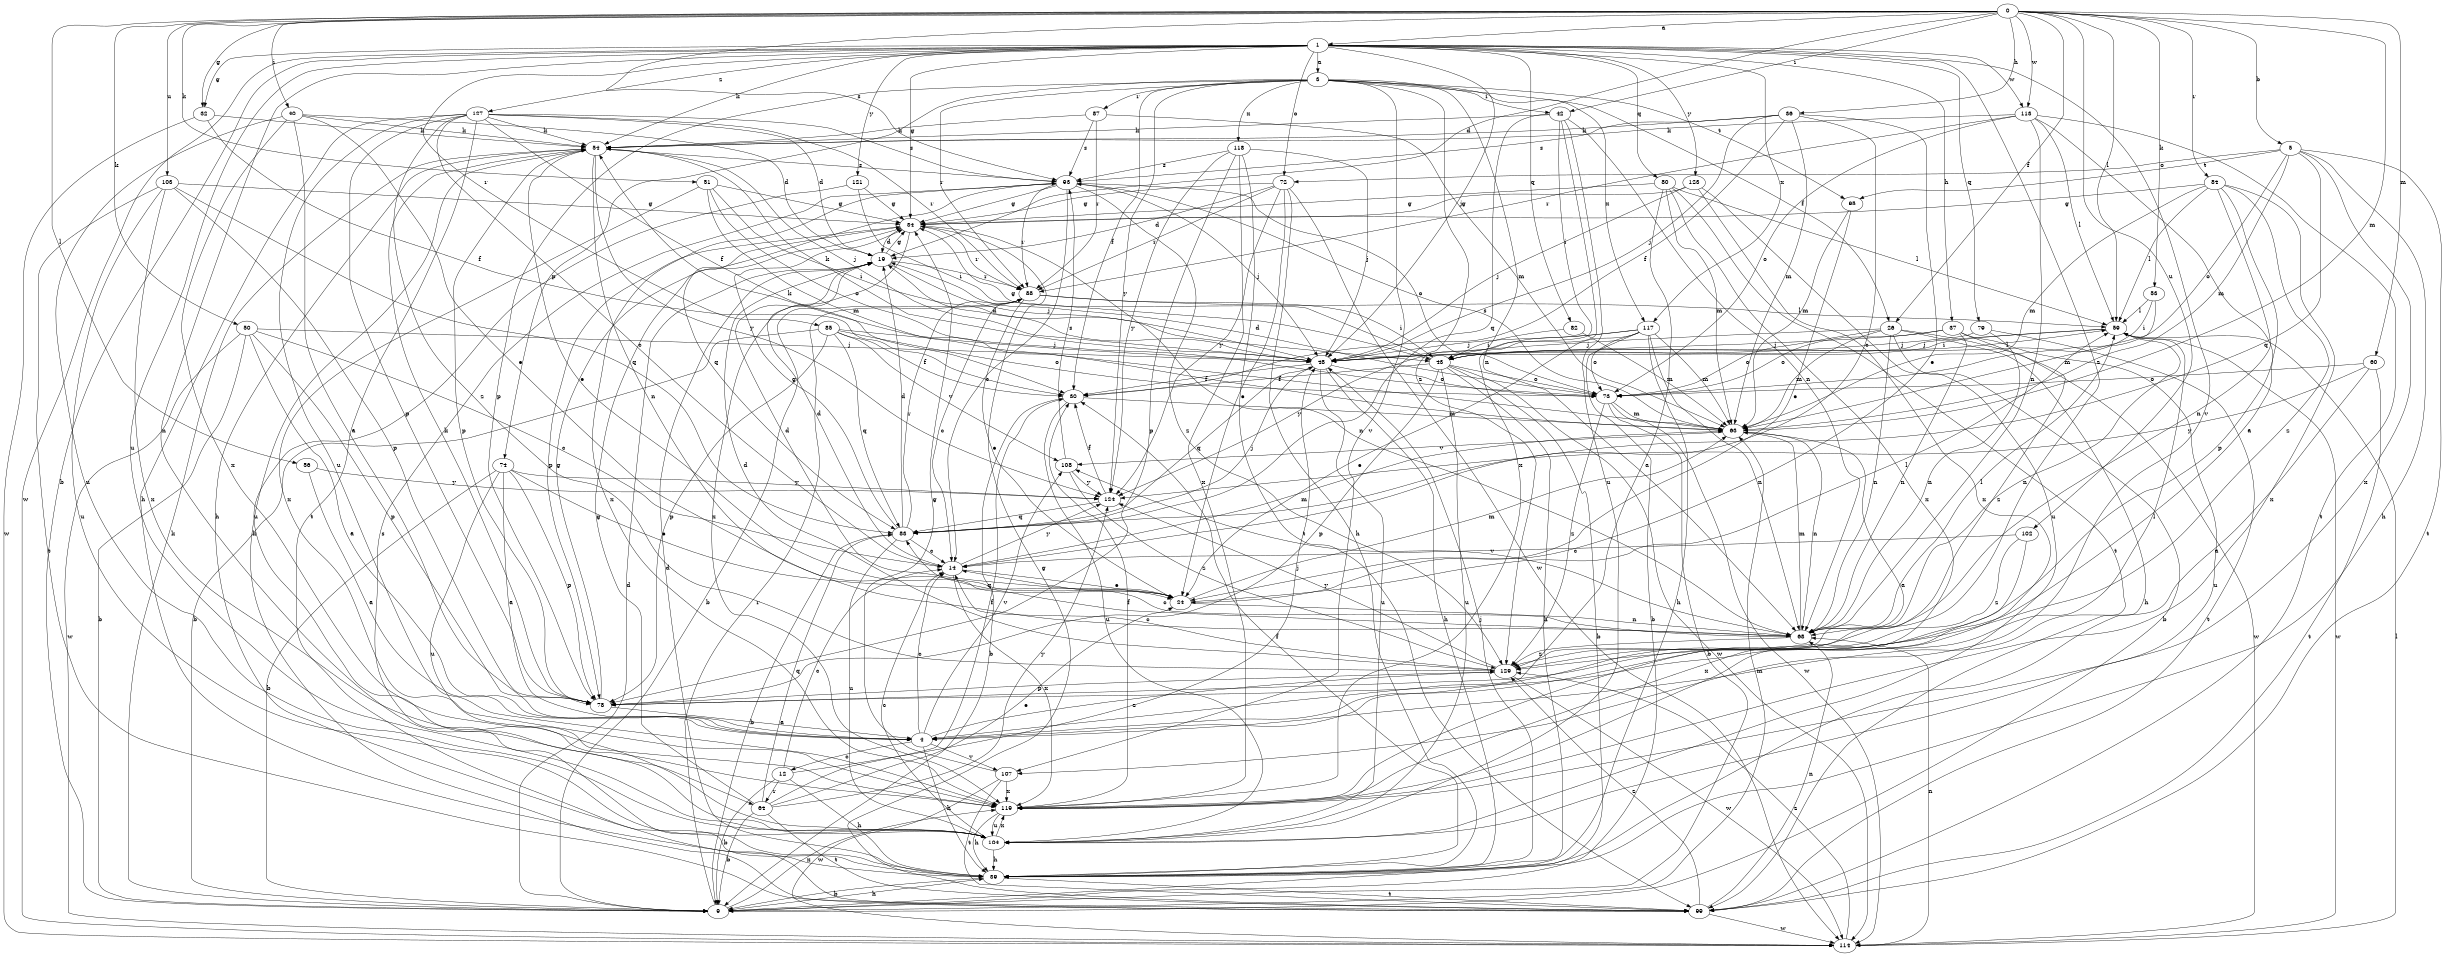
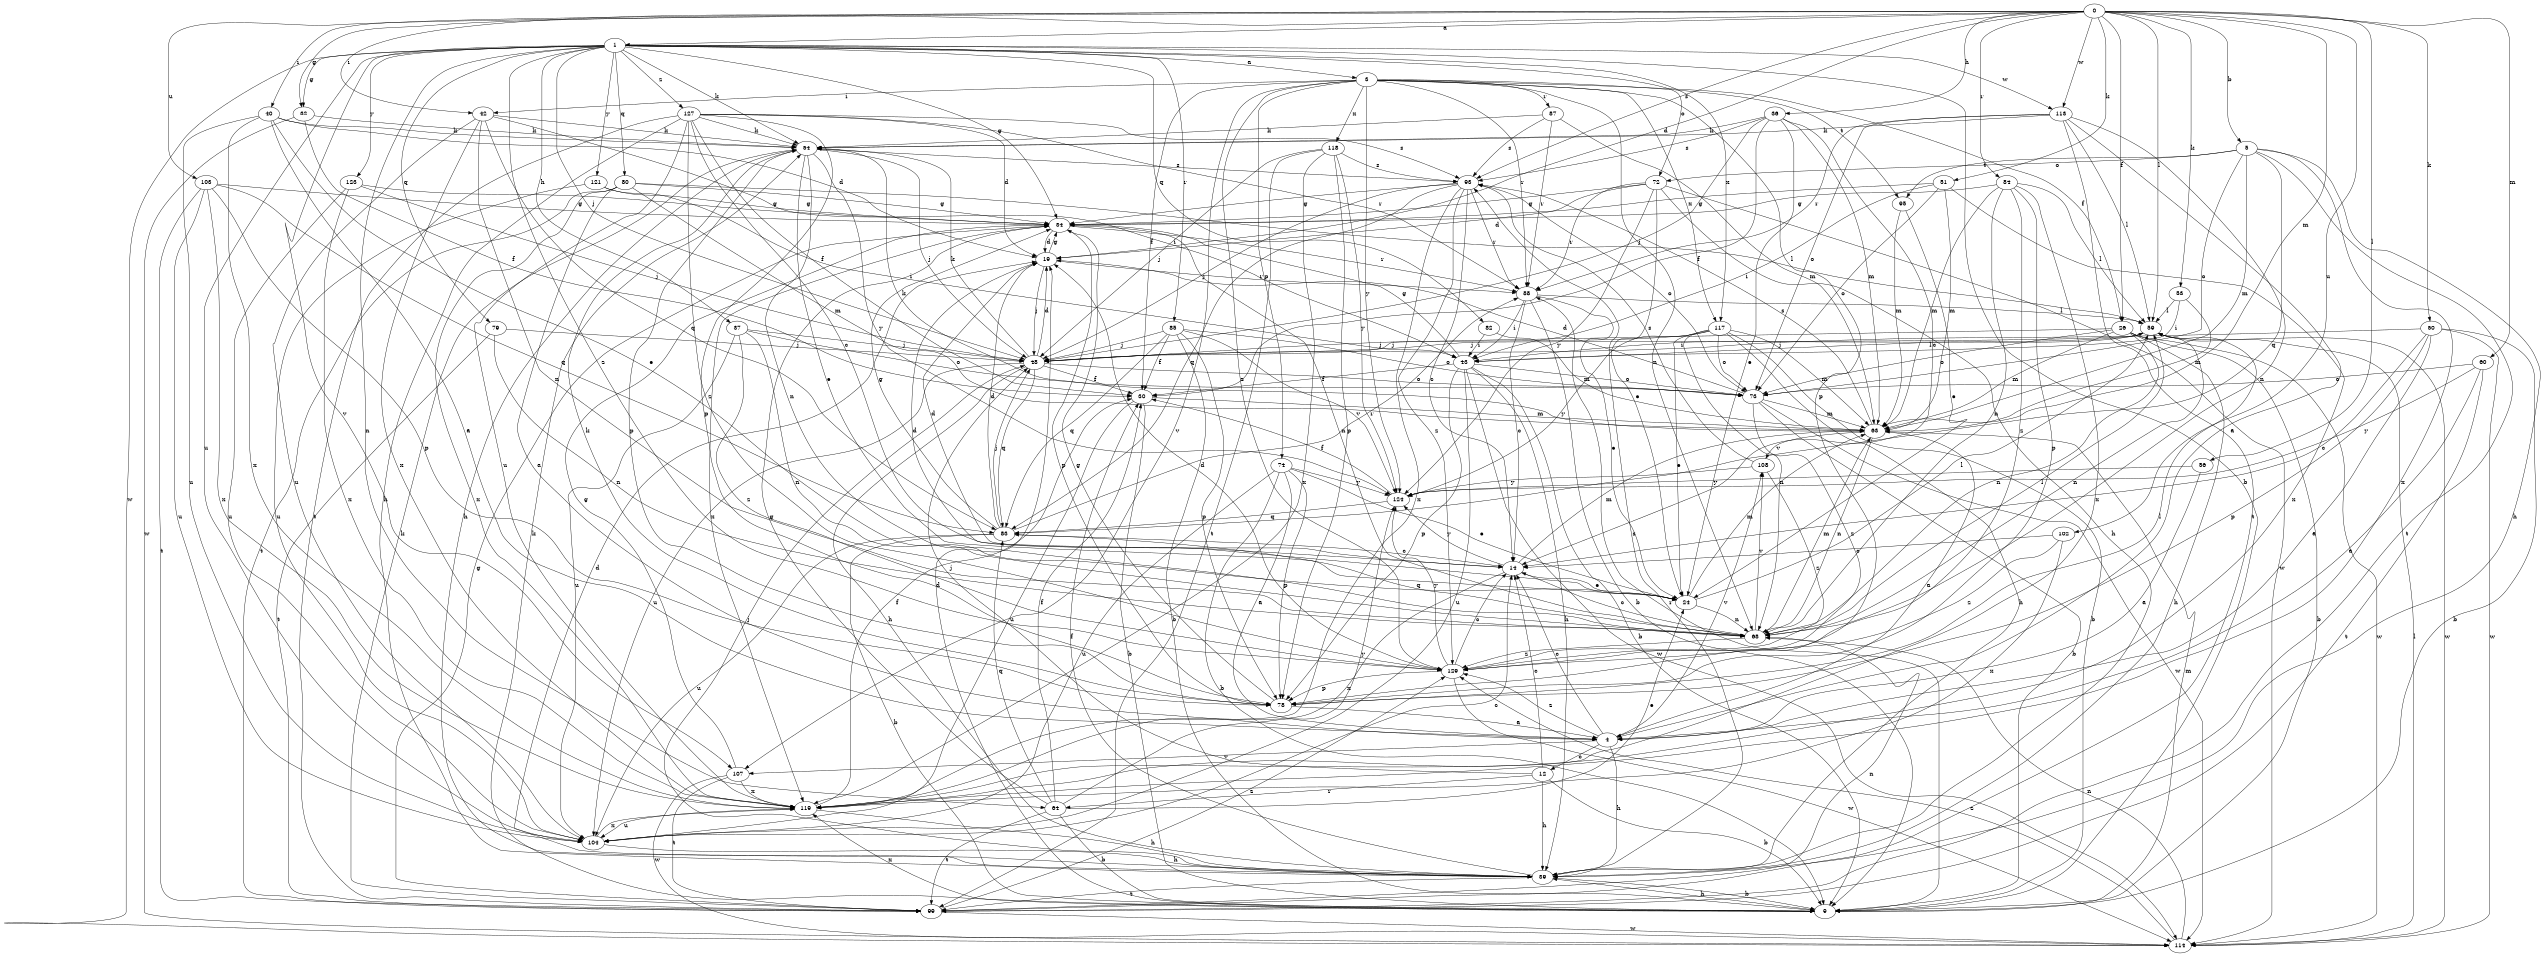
(943, 400) -> (1319, 398)
